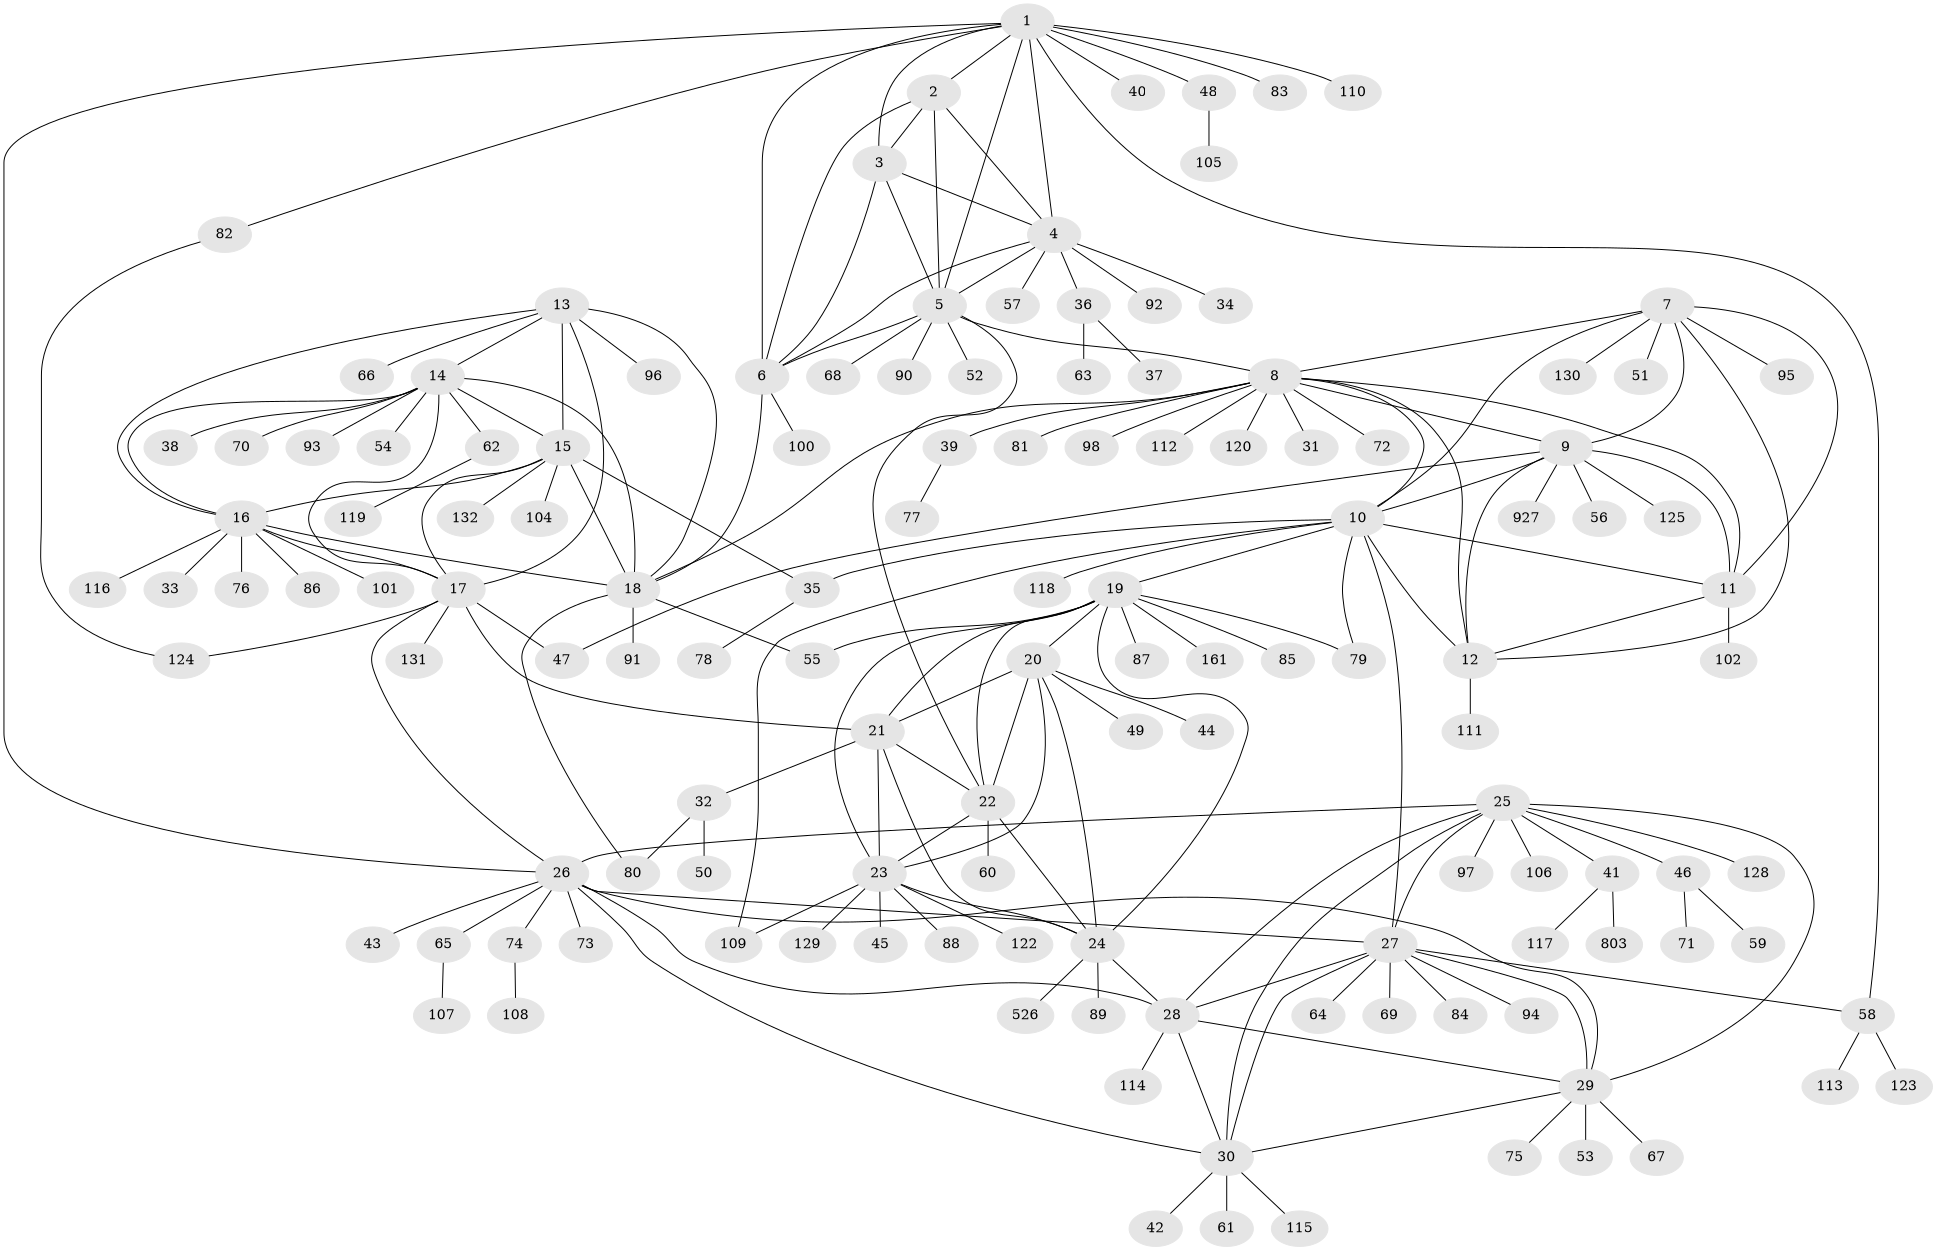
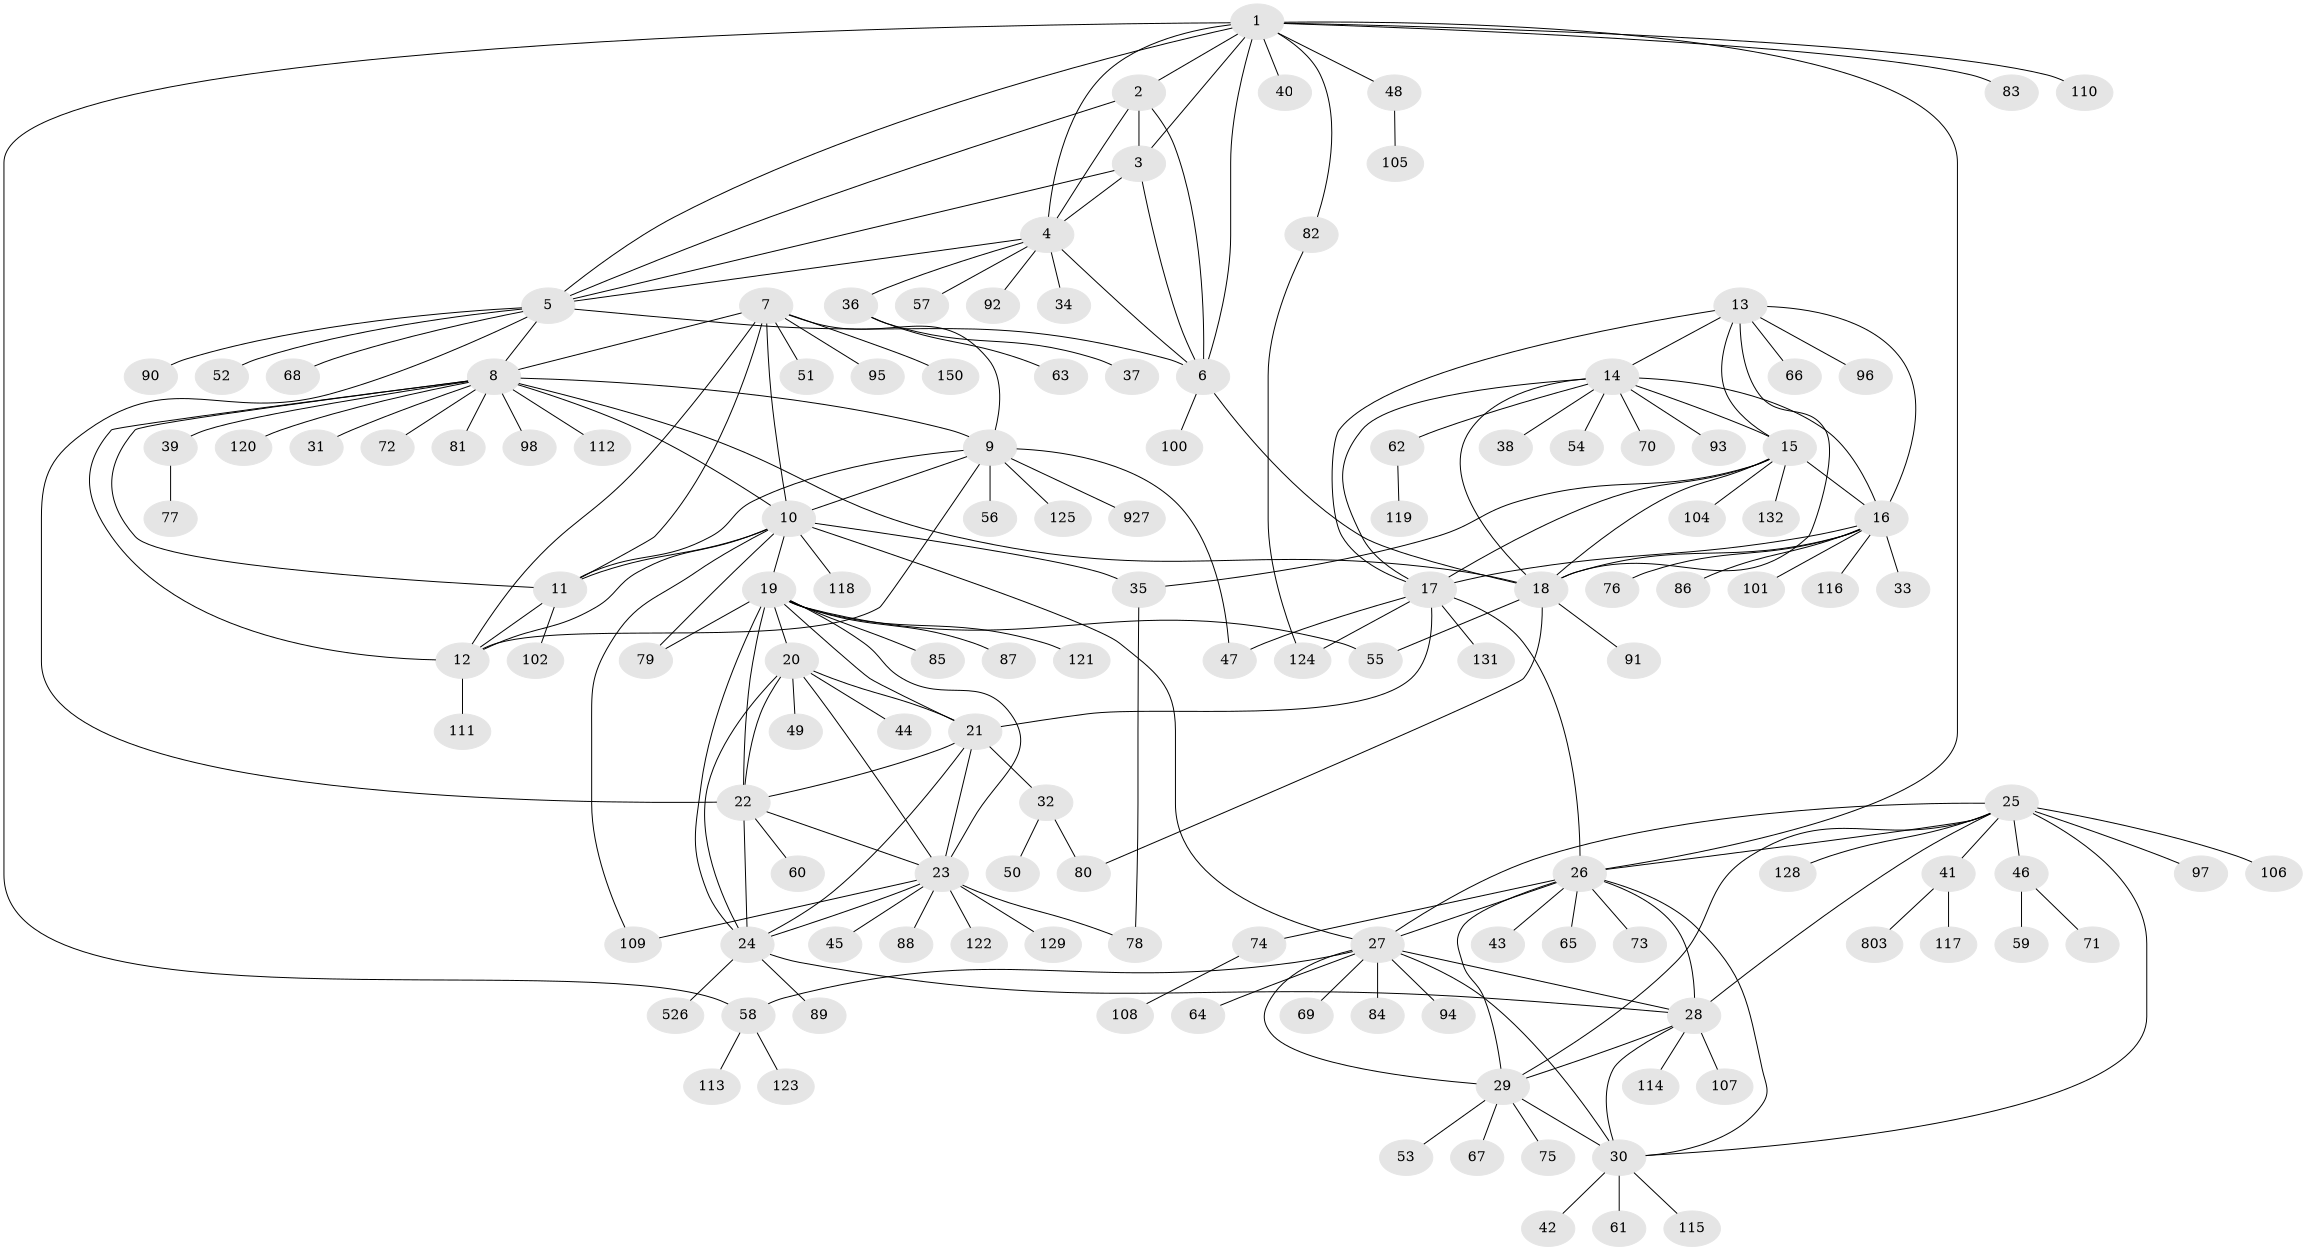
(1568, 377) -> (951, 377)
(1215, 661) -> (1082, 661)
none -> (1037, 911)
(443, 980) -> (1709, 1051)
